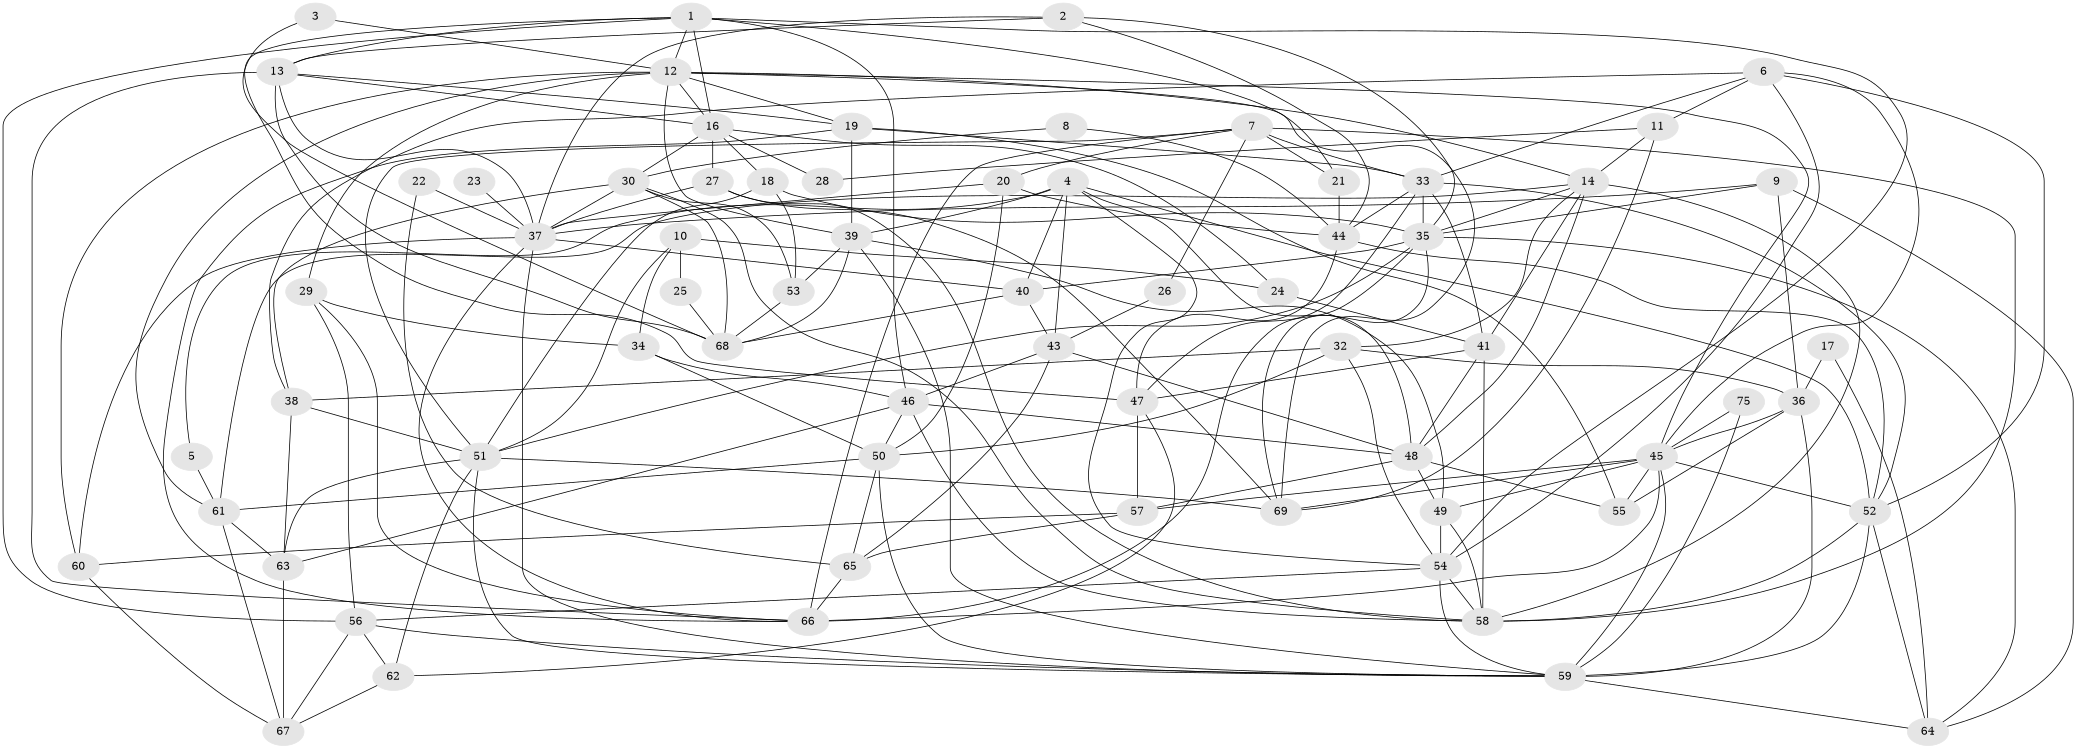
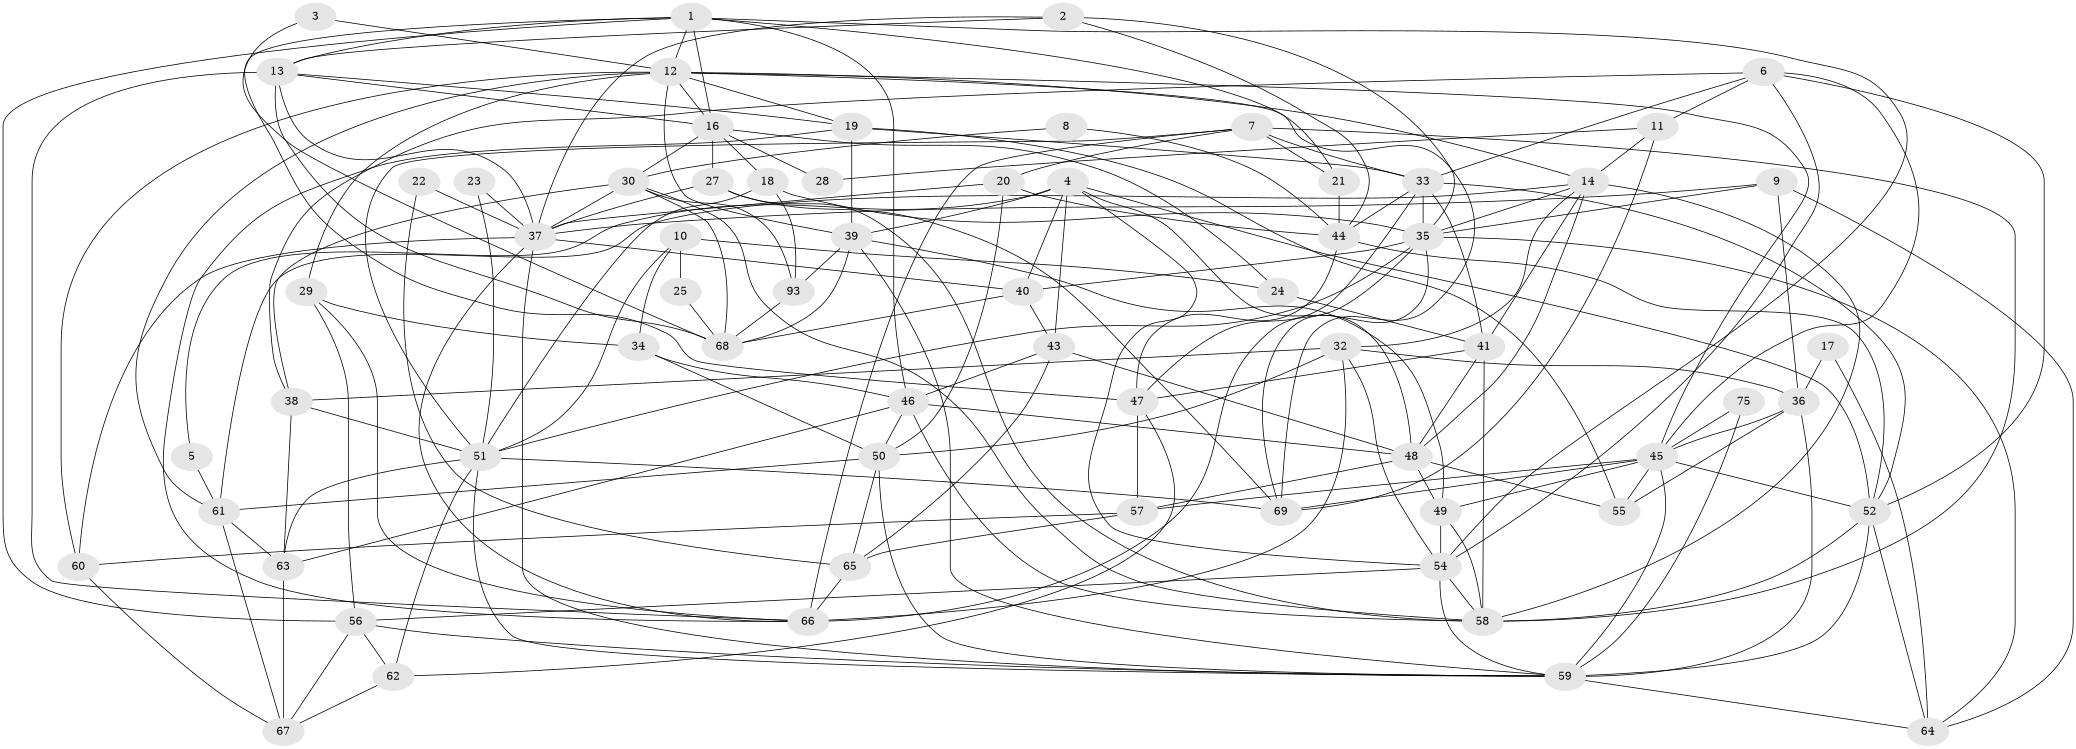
(794, 292) -> (794, 292)
(1165, 292) -> none
none -> (493, 319)
(1297, 598) -> (1128, 589)
